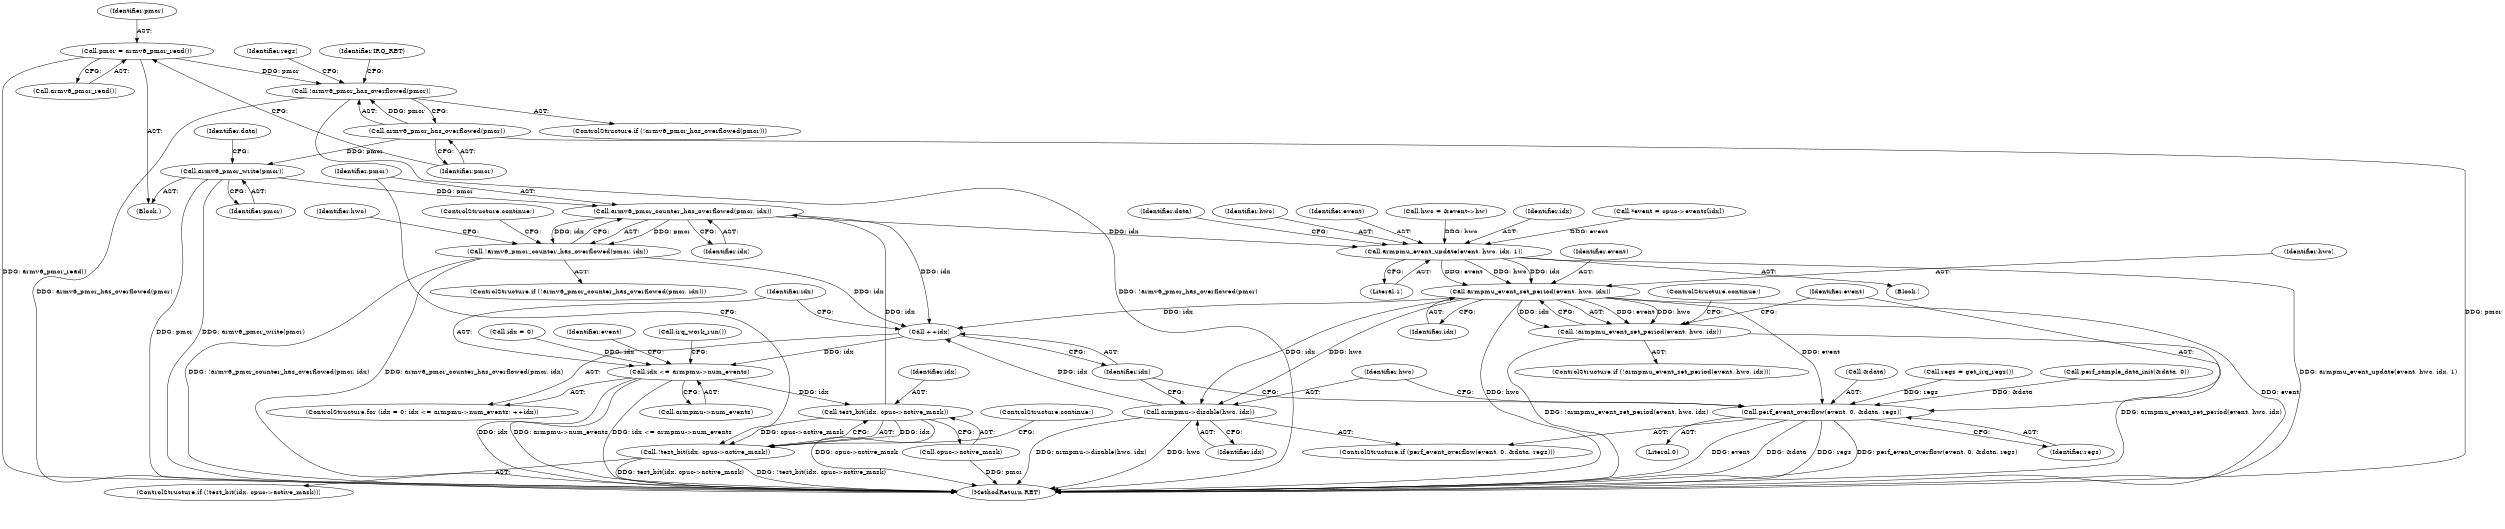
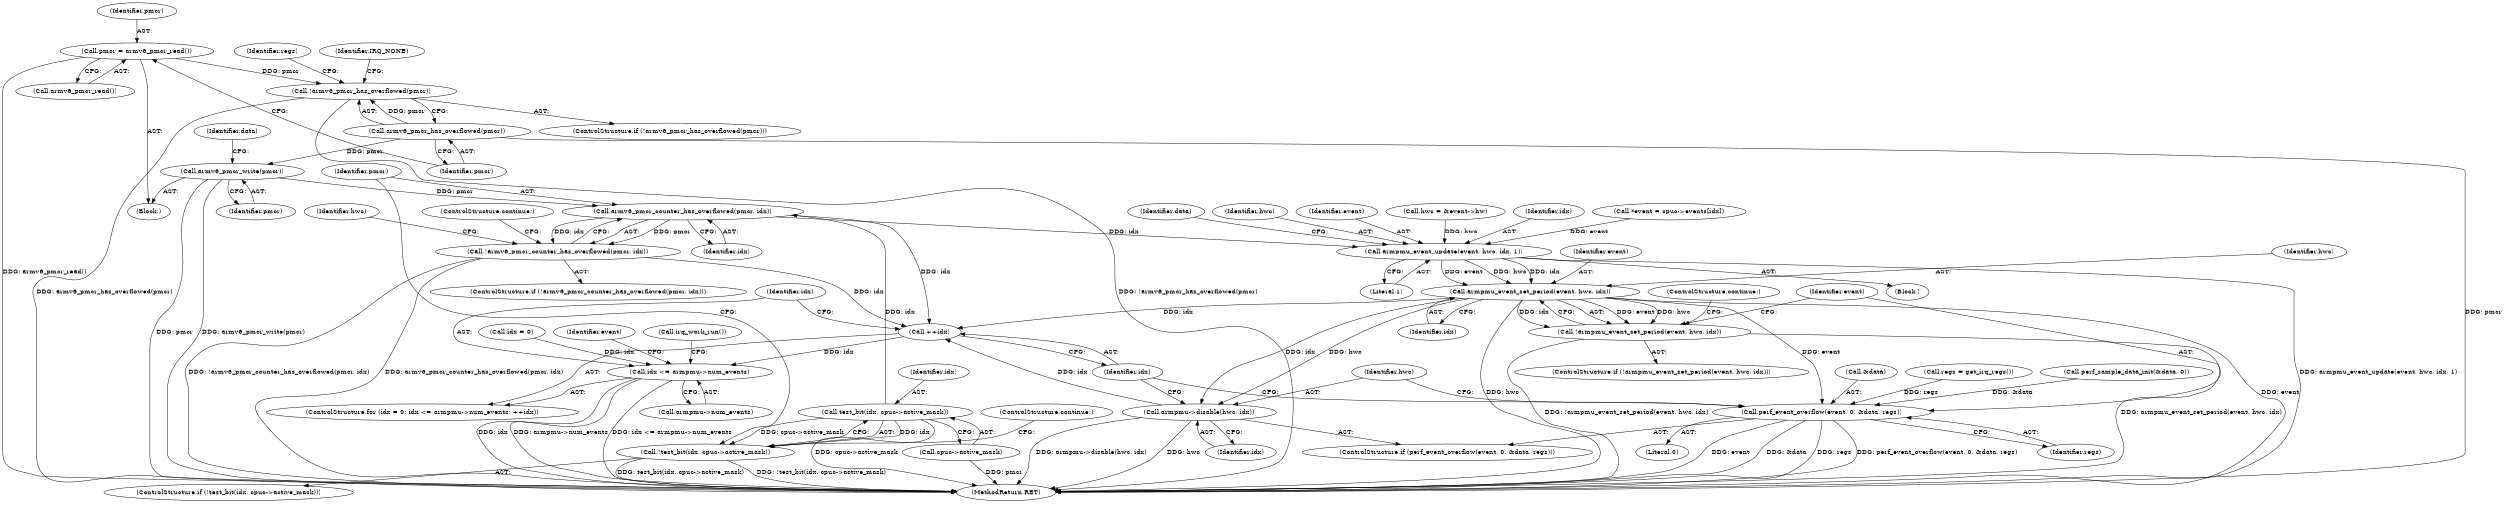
(372, 51) -> (372, 51)
(785, 392) -> none
